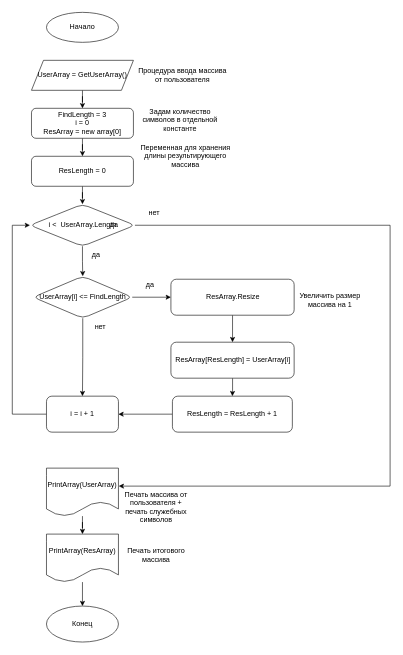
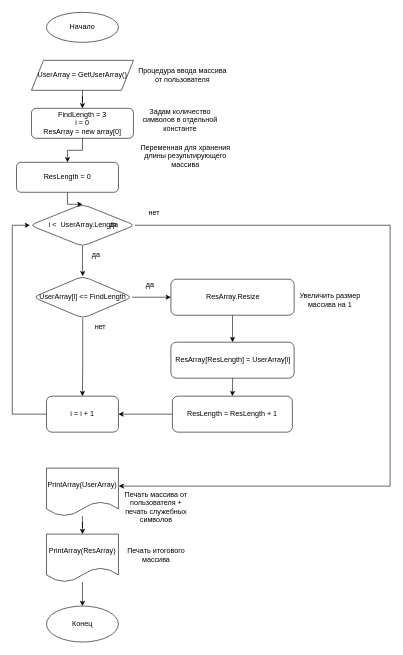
(83, 171) -> (68, 177)
